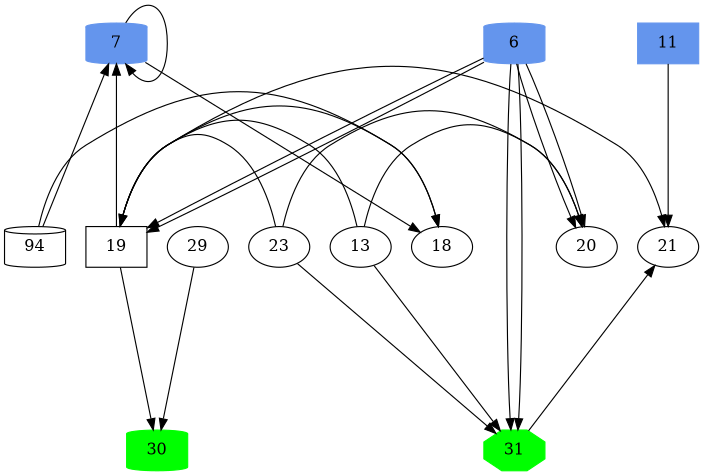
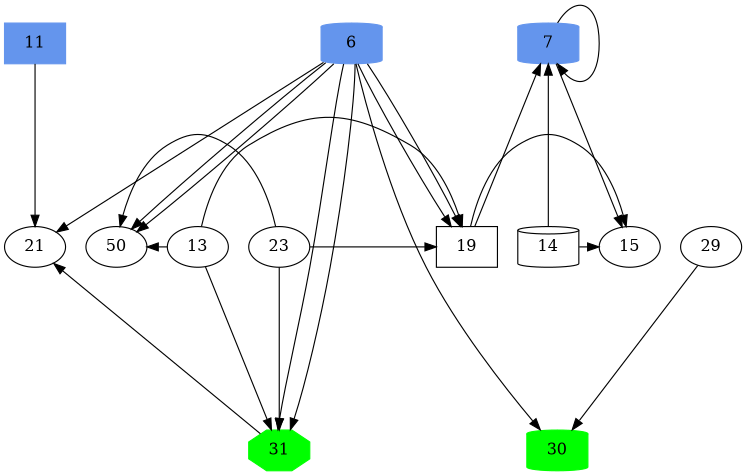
(387, 67) -> (195, 144)
(35, 247) -> (548, 247)
(442, 247) -> (630, 247)
(587, 247) -> (116, 247)
(136, 343) -> (420, 254)
